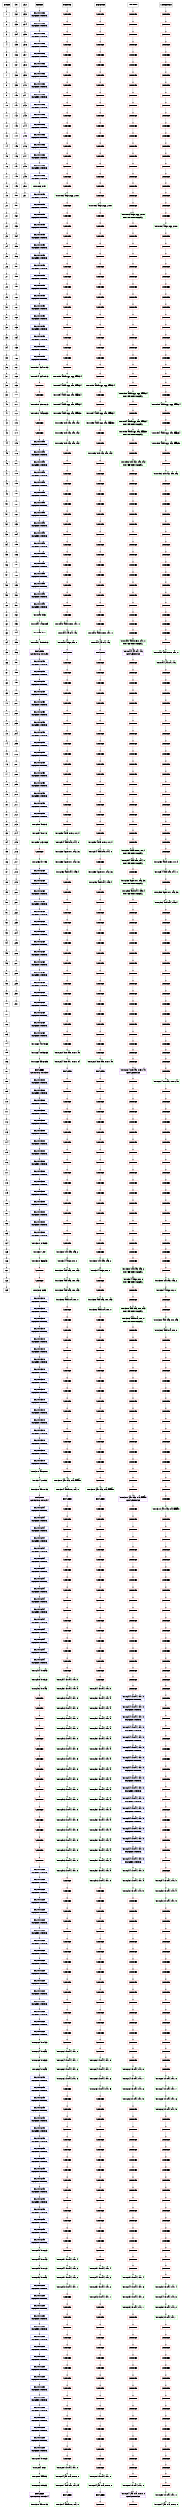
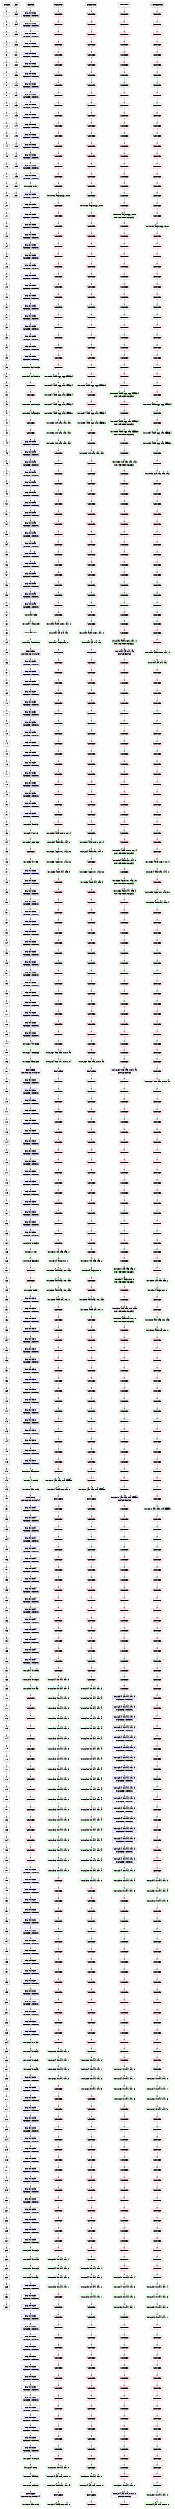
none -> (7, 1300)
